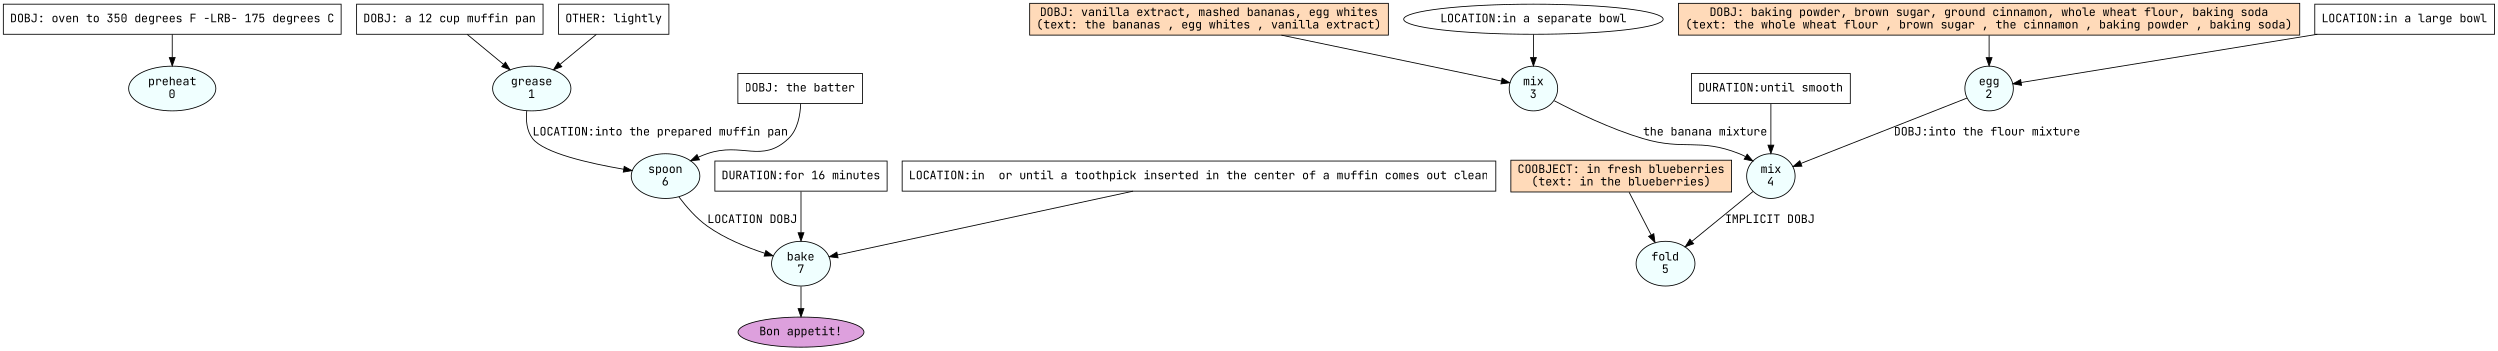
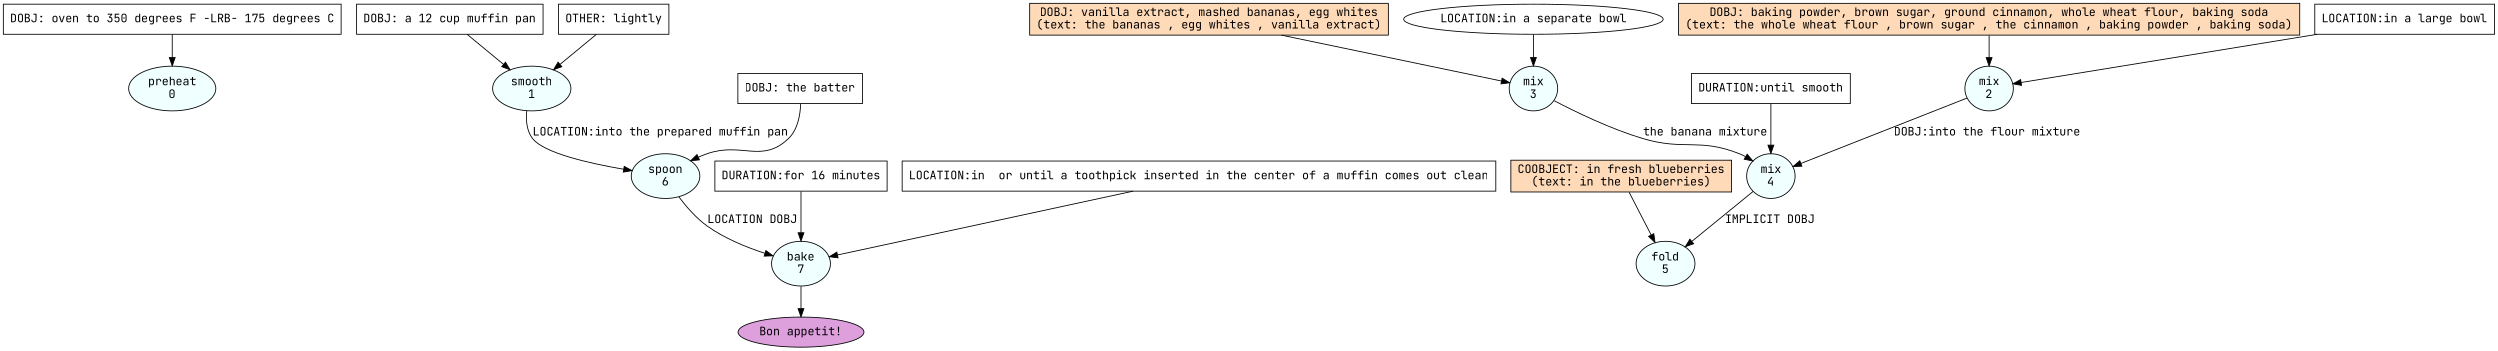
(532, 89) -> (532, 89)
(1989, 89) -> (1989, 89)
